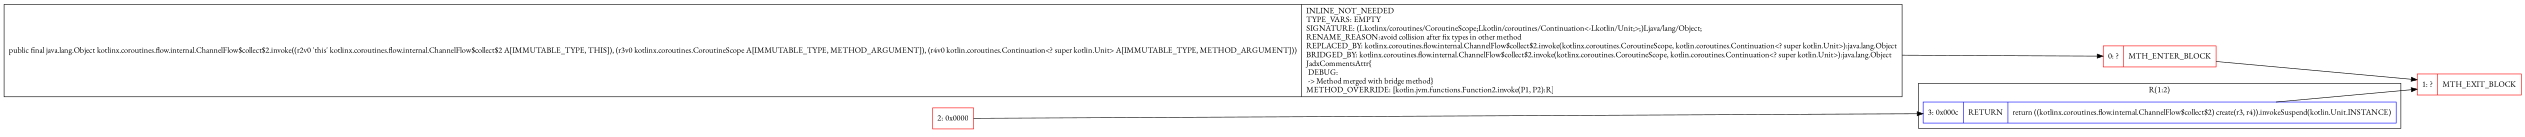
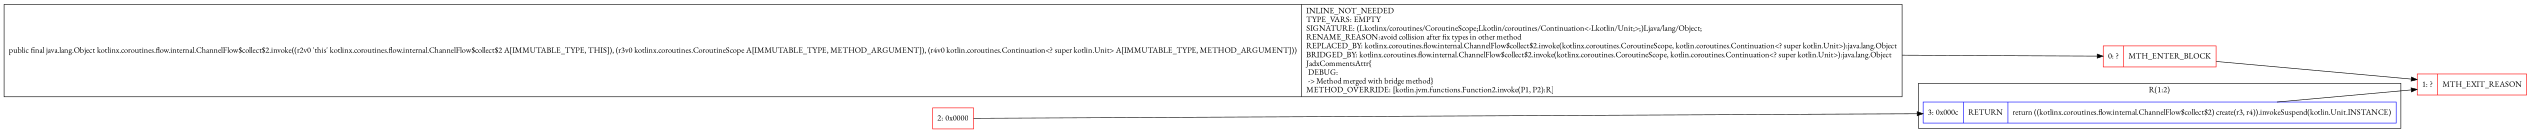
(2480, 84) -> (2482, 84)
